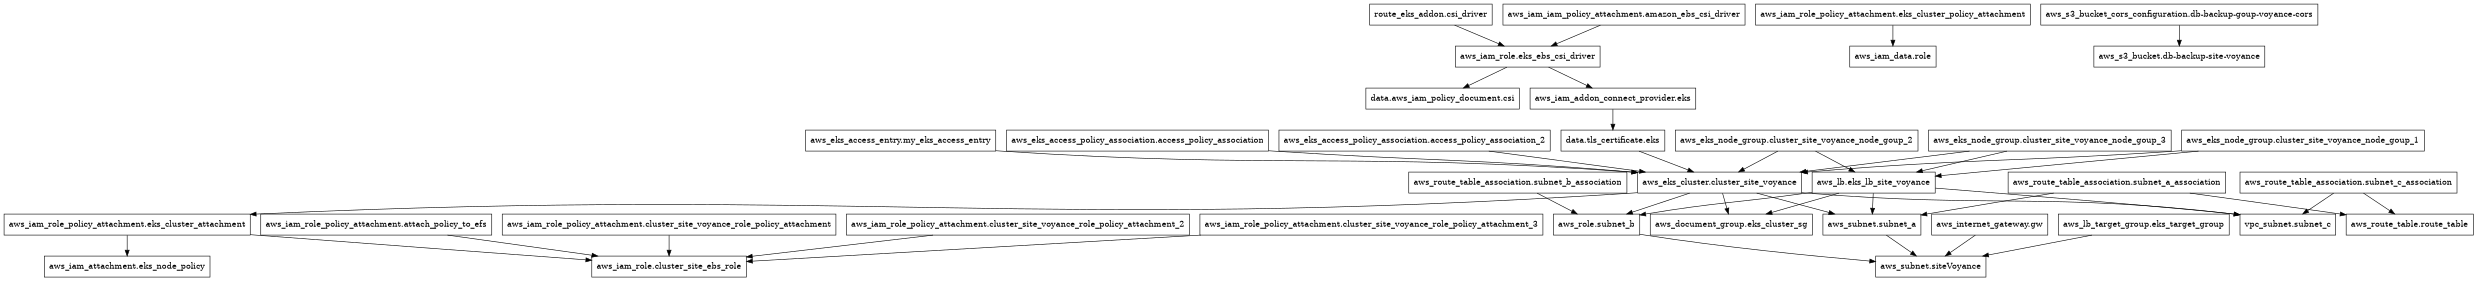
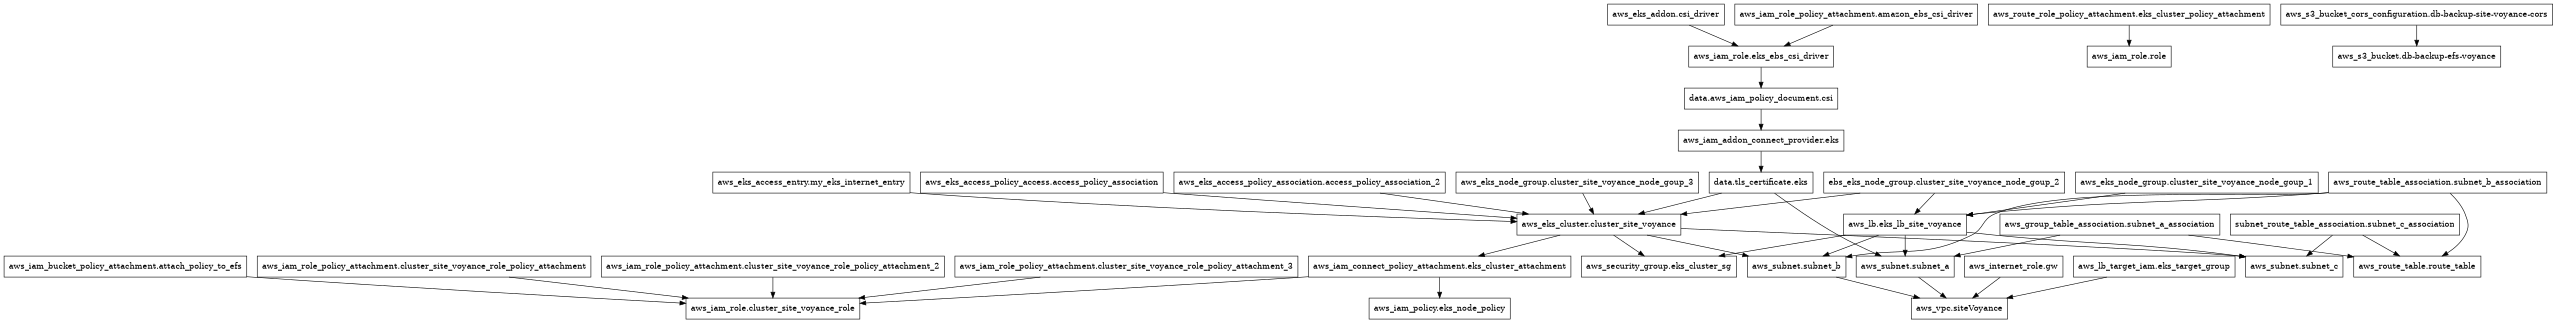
(1431, 15) -> (1666, 15)
(1624, 15) -> (1856, 15)
(1893, 15) -> (2129, 15)
(2179, 15) -> (2417, 15)
(1893, 57) -> (2129, 57)
(2179, 57) -> (2417, 57)
(1568, 76) -> (1761, 117)
(901, 141) -> (811, 183)
(1138, 141) -> (1042, 183)
(1797, 141) -> (1944, 183)
(1979, 157) -> (2151, 202)
(1995, 160) -> none
(2117, 183) -> (2110, 225)
(2348, 183) -> (2345, 225)
(1791, 202) -> (1823, 226)
none -> (2468, 224)
(127, 225) -> (1440, 267)
(376, 225) -> (125, 267)
(1597, 225) -> (1797, 267)
(1731, 225) -> (1659, 267)
(1990, 225) -> (2014, 267)
(2144, 225) -> (2154, 267)
(2288, 225) -> (2294, 267)
(127, 267) -> (1440, 309)
(669, 267) -> (773, 309)
(1931, 267) -> (1959, 309)
